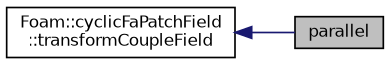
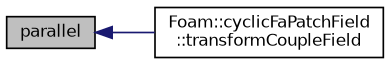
(273, 32) -> (133, 32)
